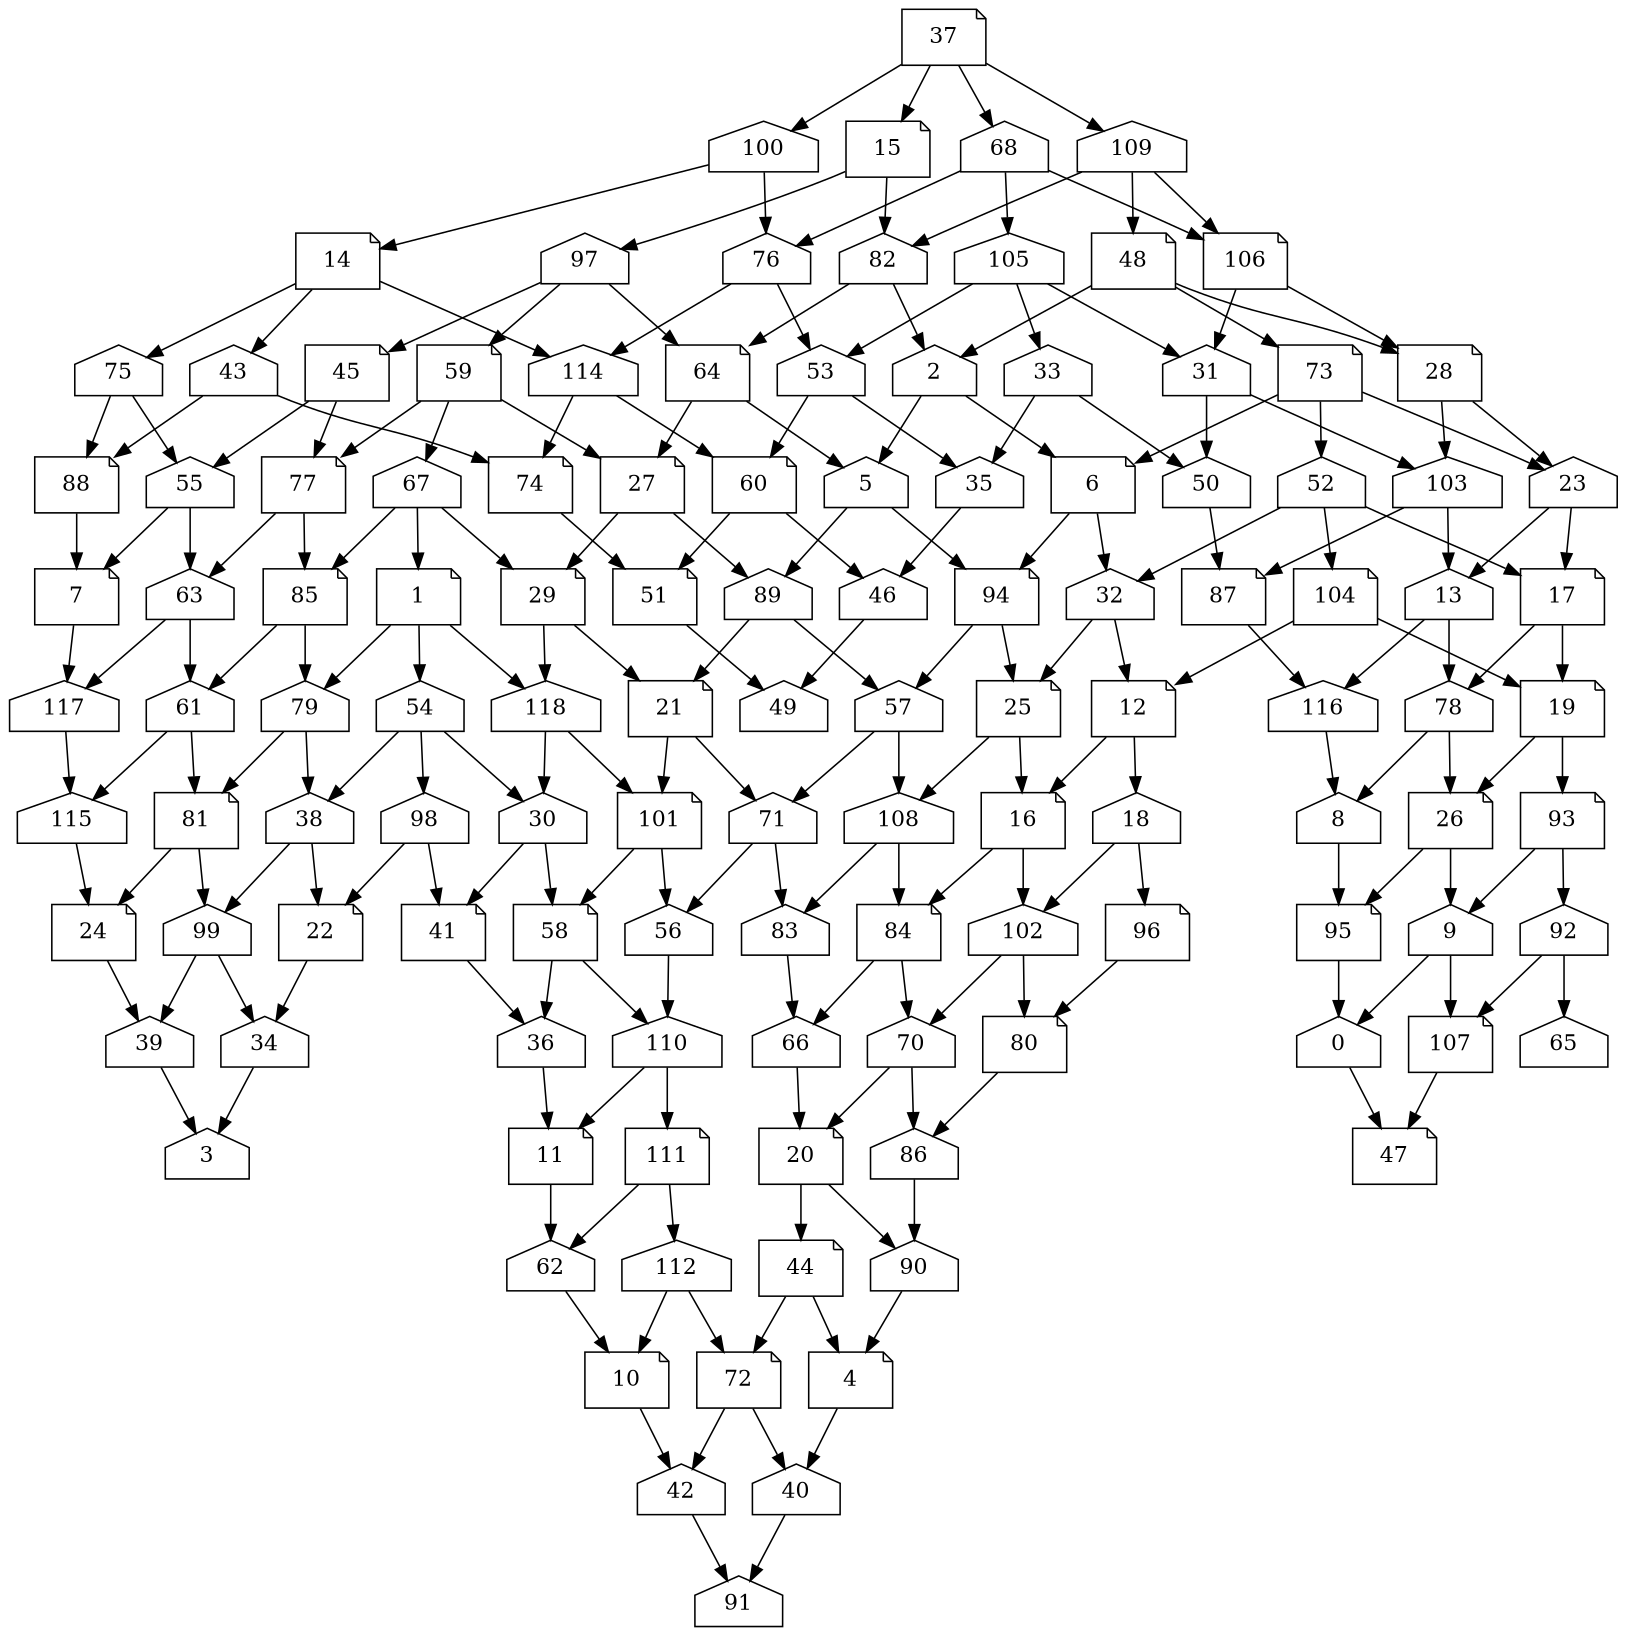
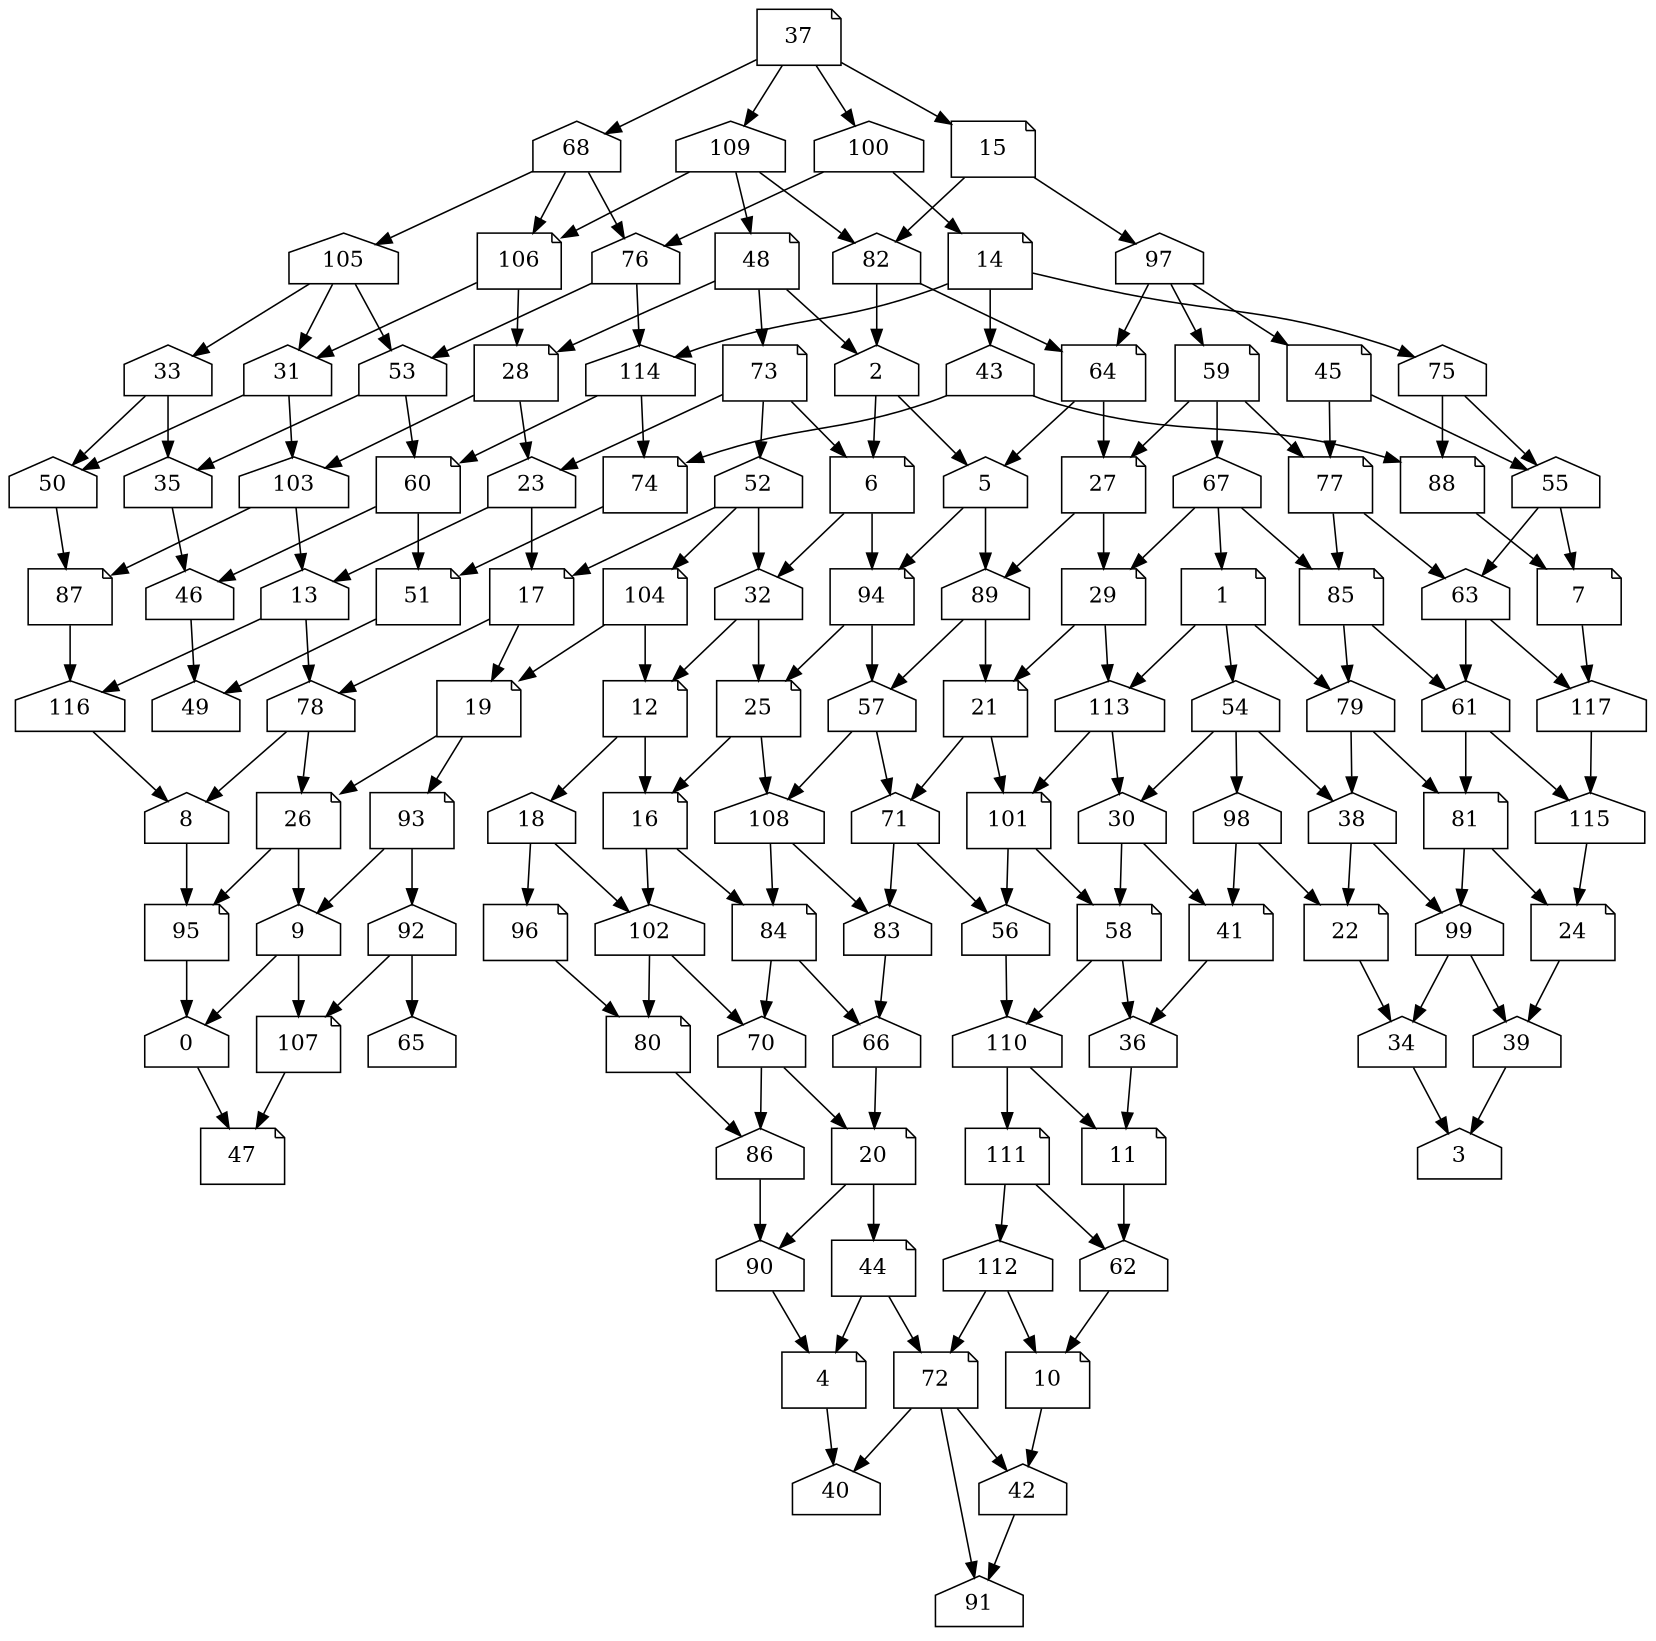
(546, 709) -> (1110, 709)
(771, 1541) -> (956, 1485)
